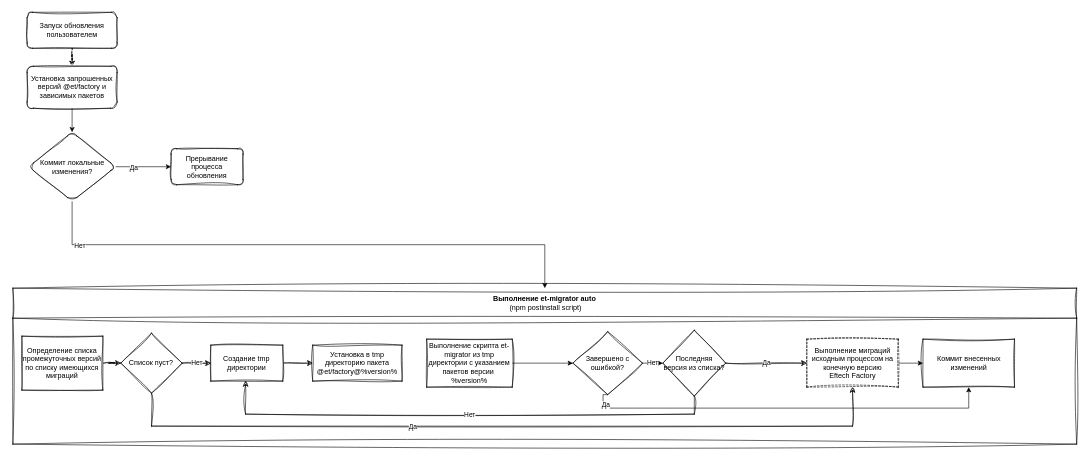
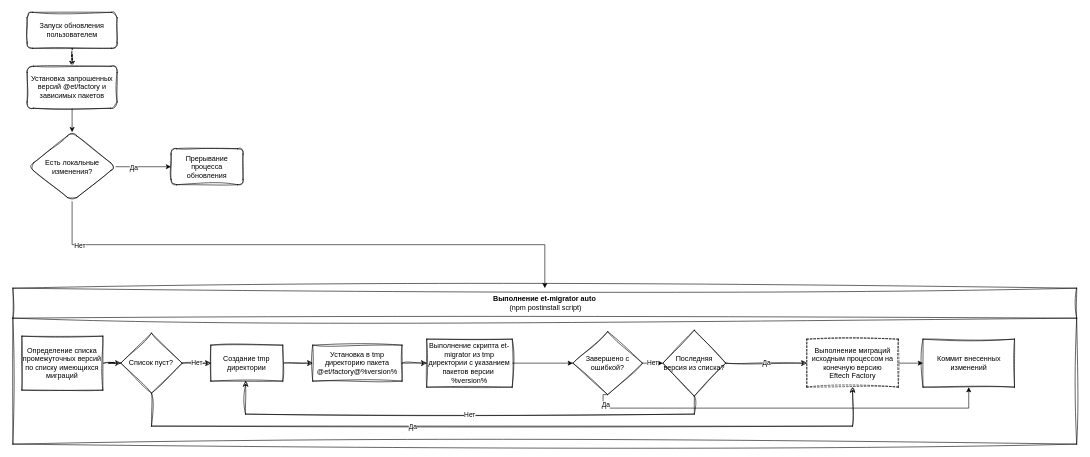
(72, 167) -> (72, 167)
none -> (412, 363)
